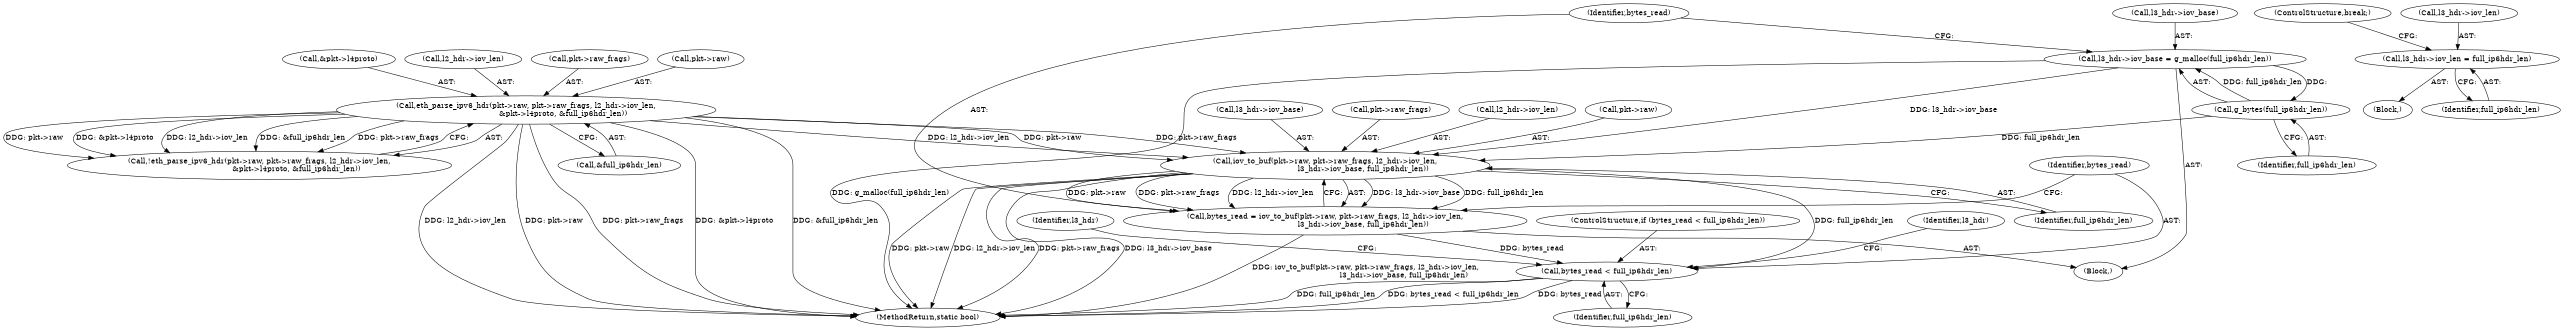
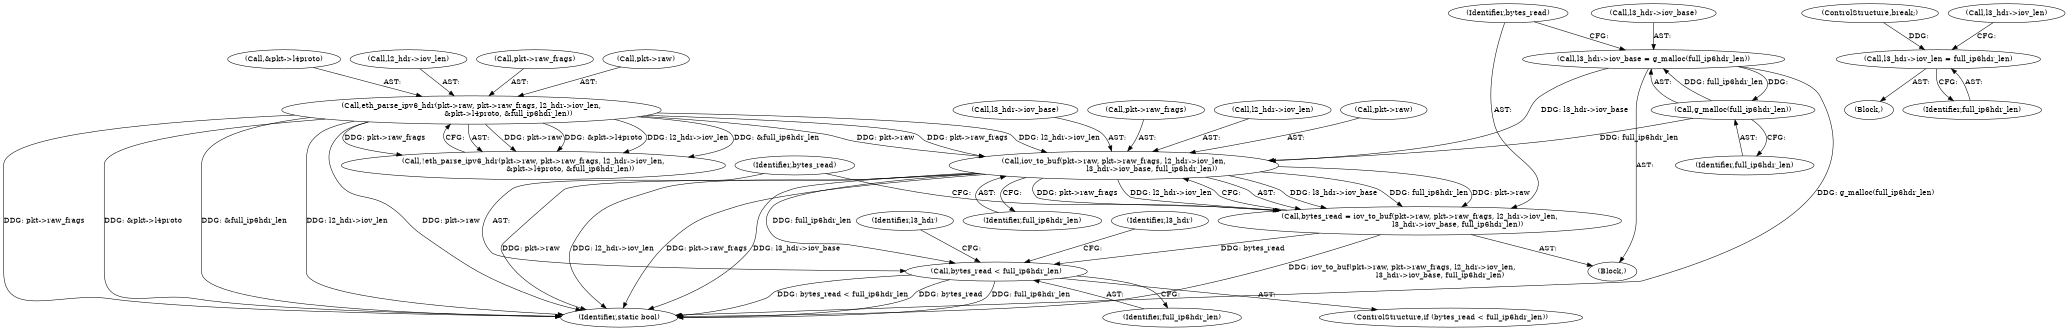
(2409, 36) -> (1920, 36)
(2469, 36) -> (1988, 36)
(2271, 110) -> (1733, 110)
(619, 165) -> none
(1639, 245) -> (1208, 293)
(928, 318) -> (619, 318)
